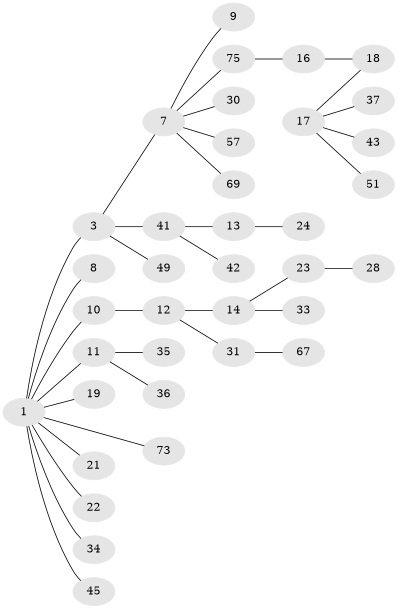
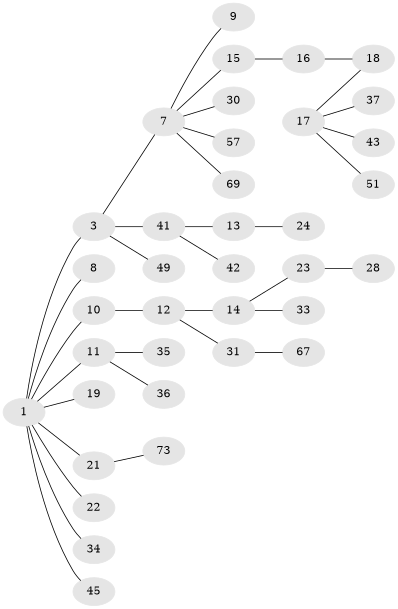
(234, 59) -> (234, 59)
(94, 432) -> (129, 458)
